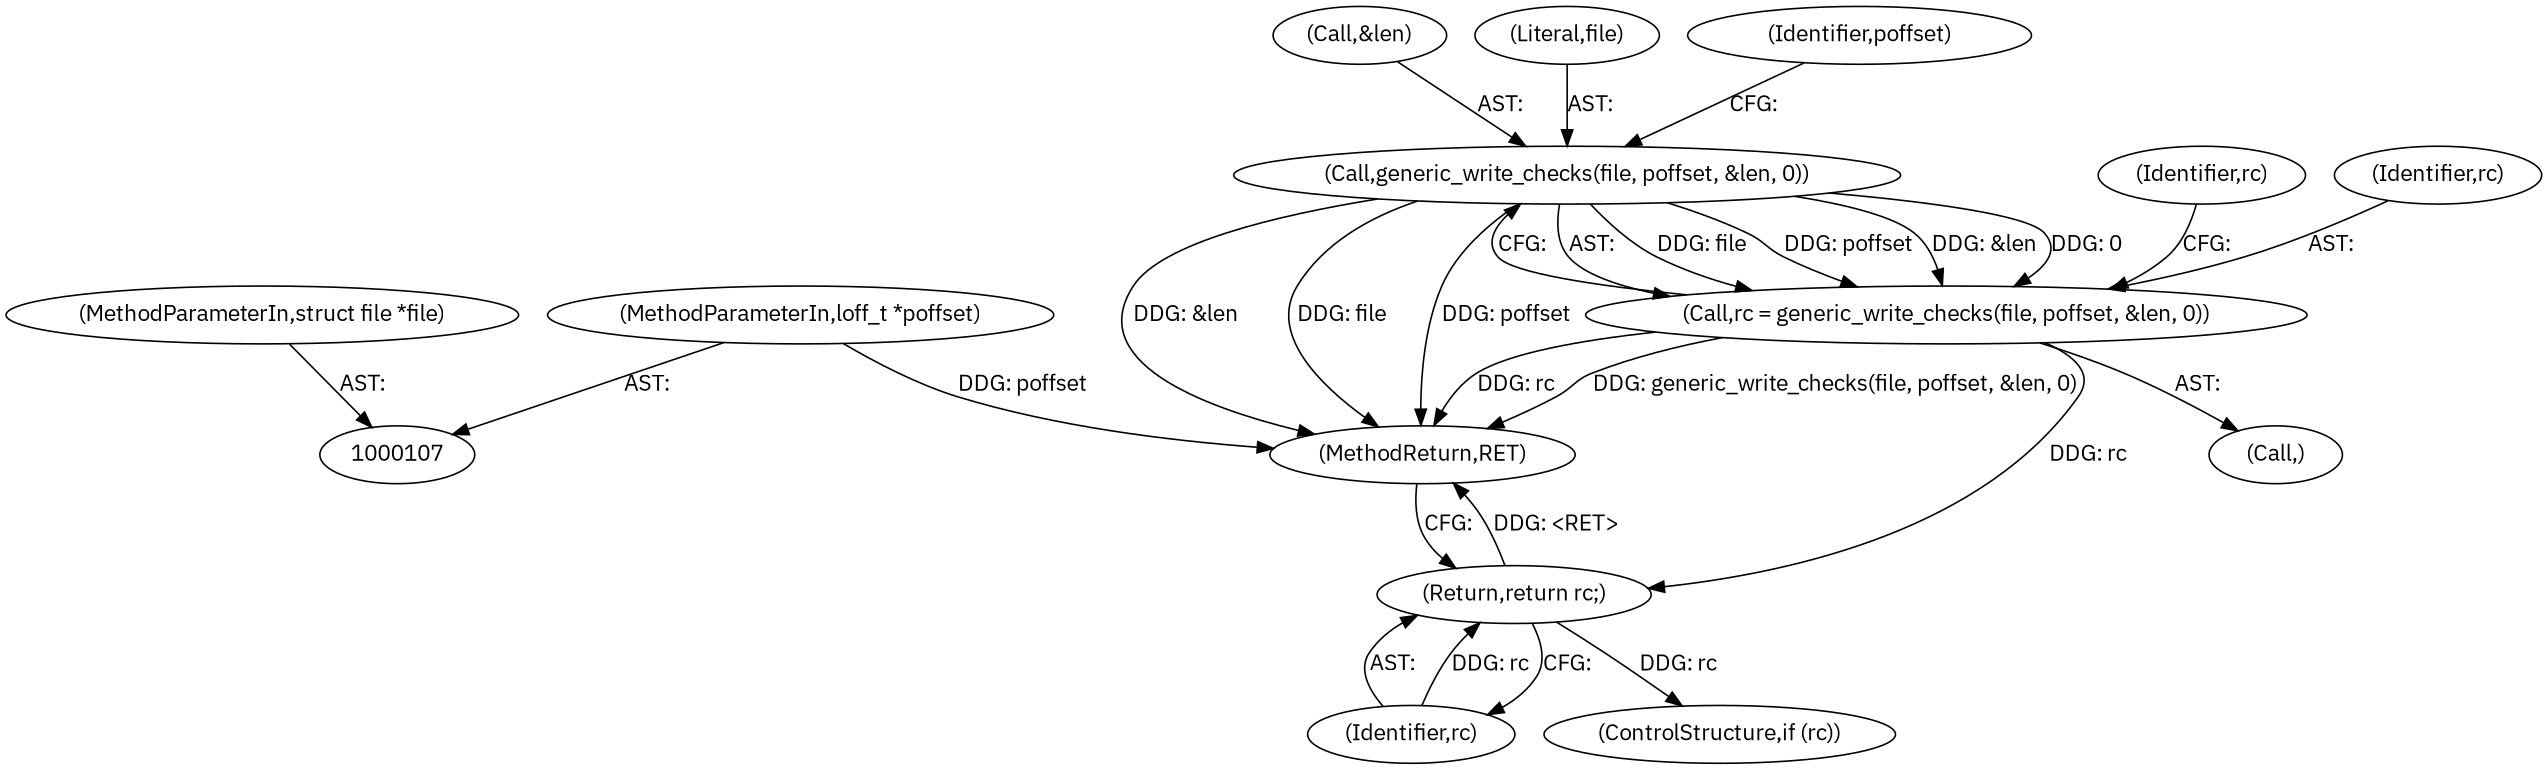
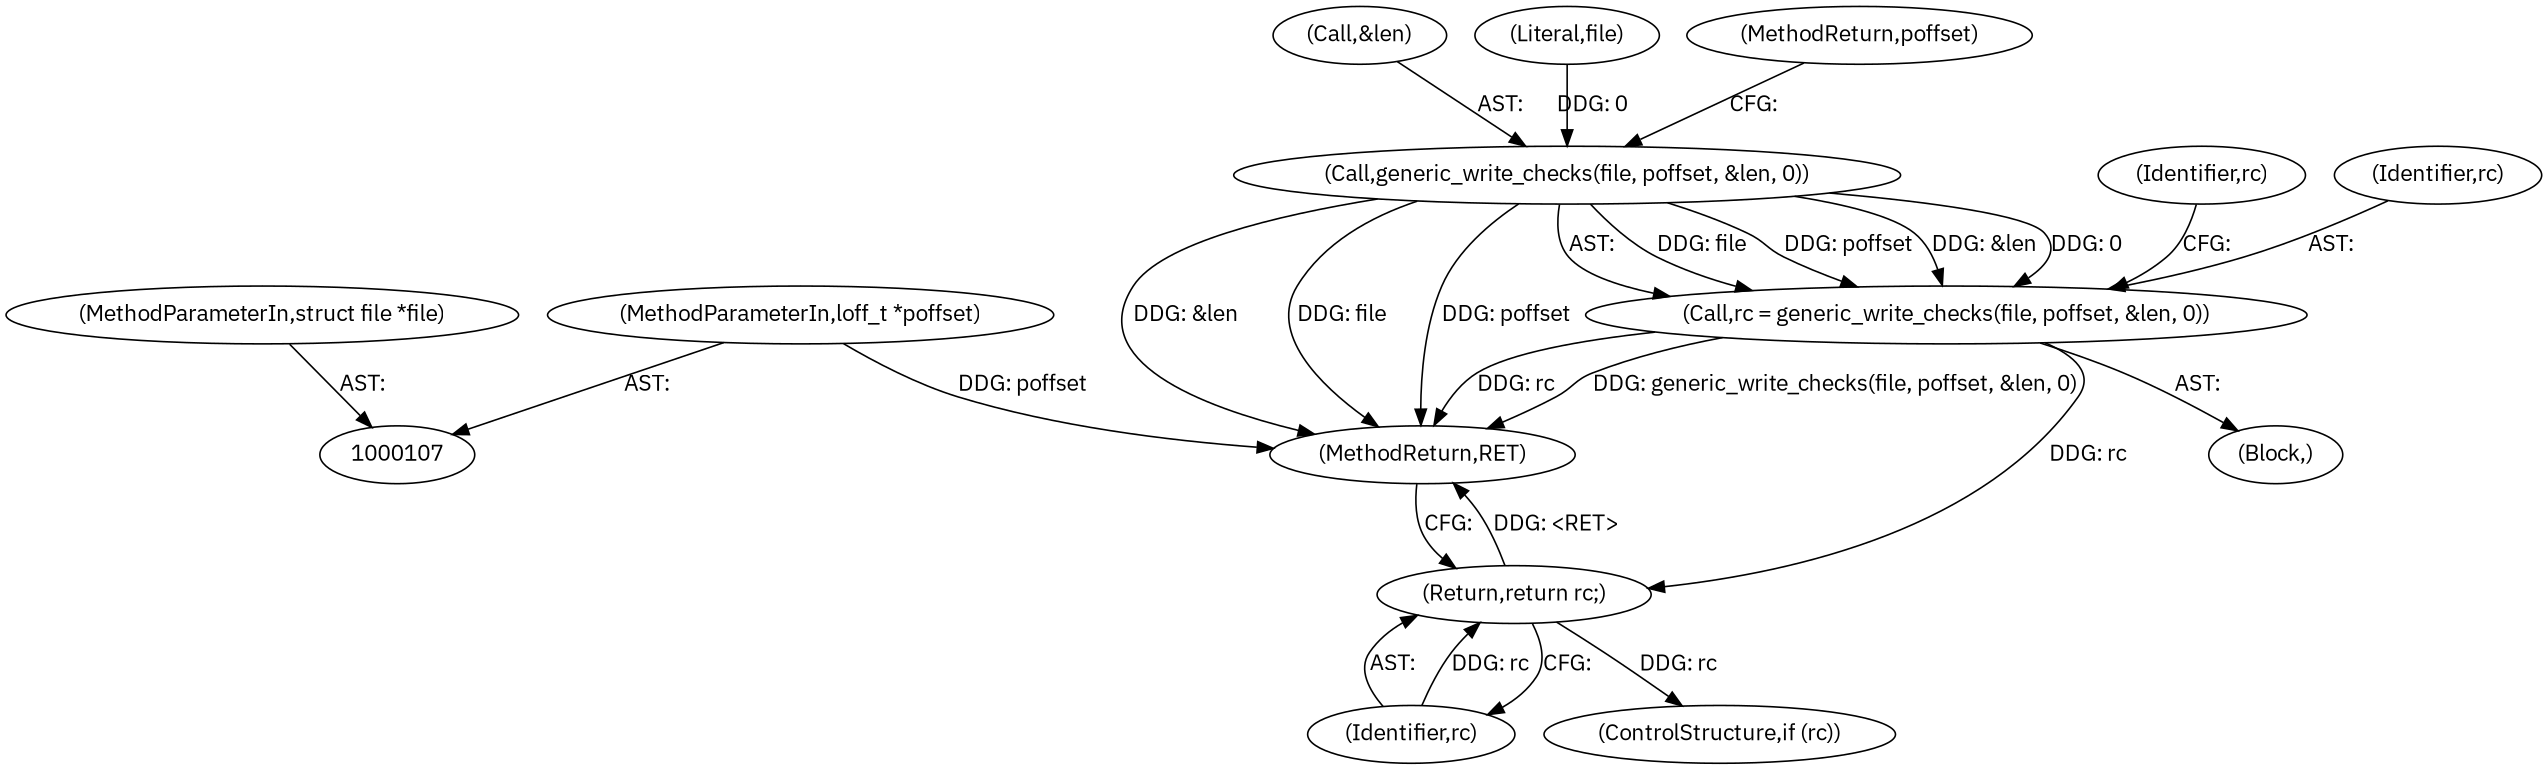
(1860, 35) -> (1860, 35)
(1593, 105) -> (1593, 105)
(1566, 279) -> none
(2276, 455) -> (2276, 455)
